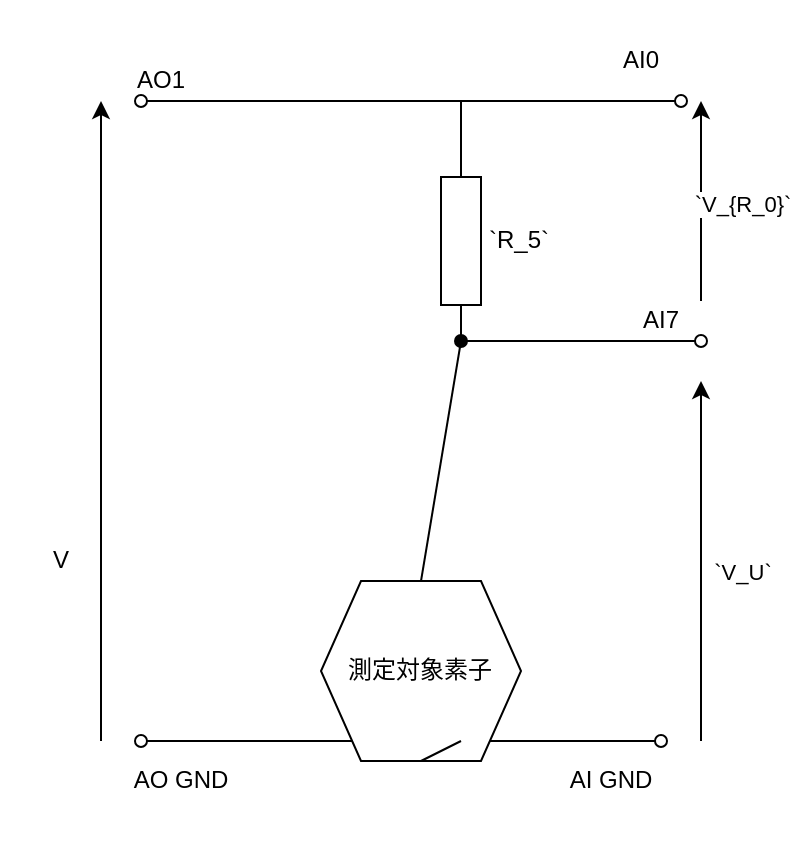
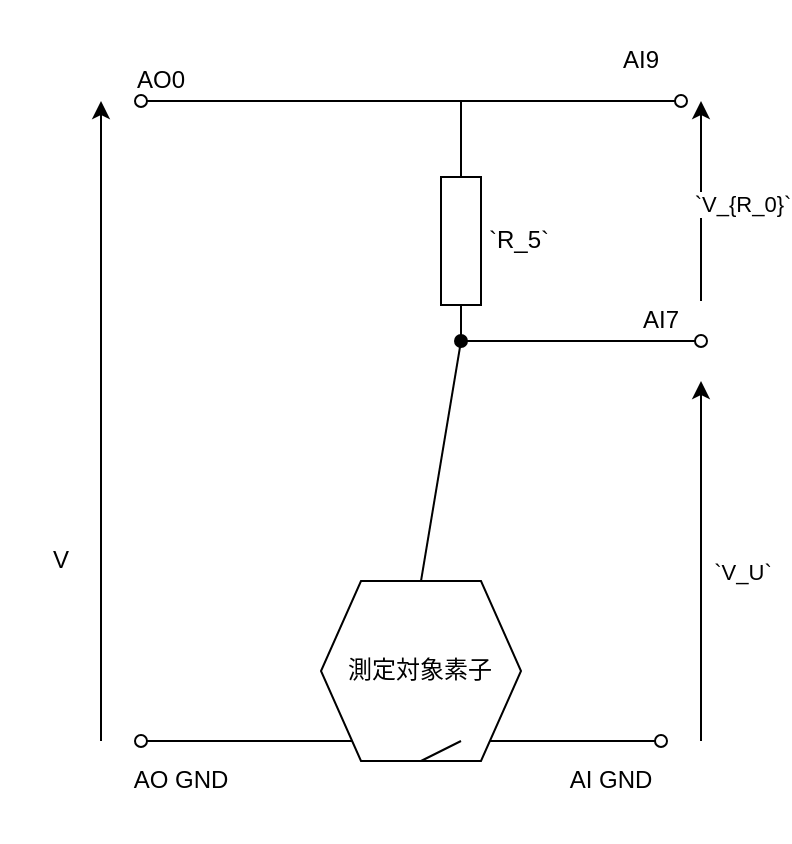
(642, 61) -> (642, 61)
(162, 81) -> (162, 81)
